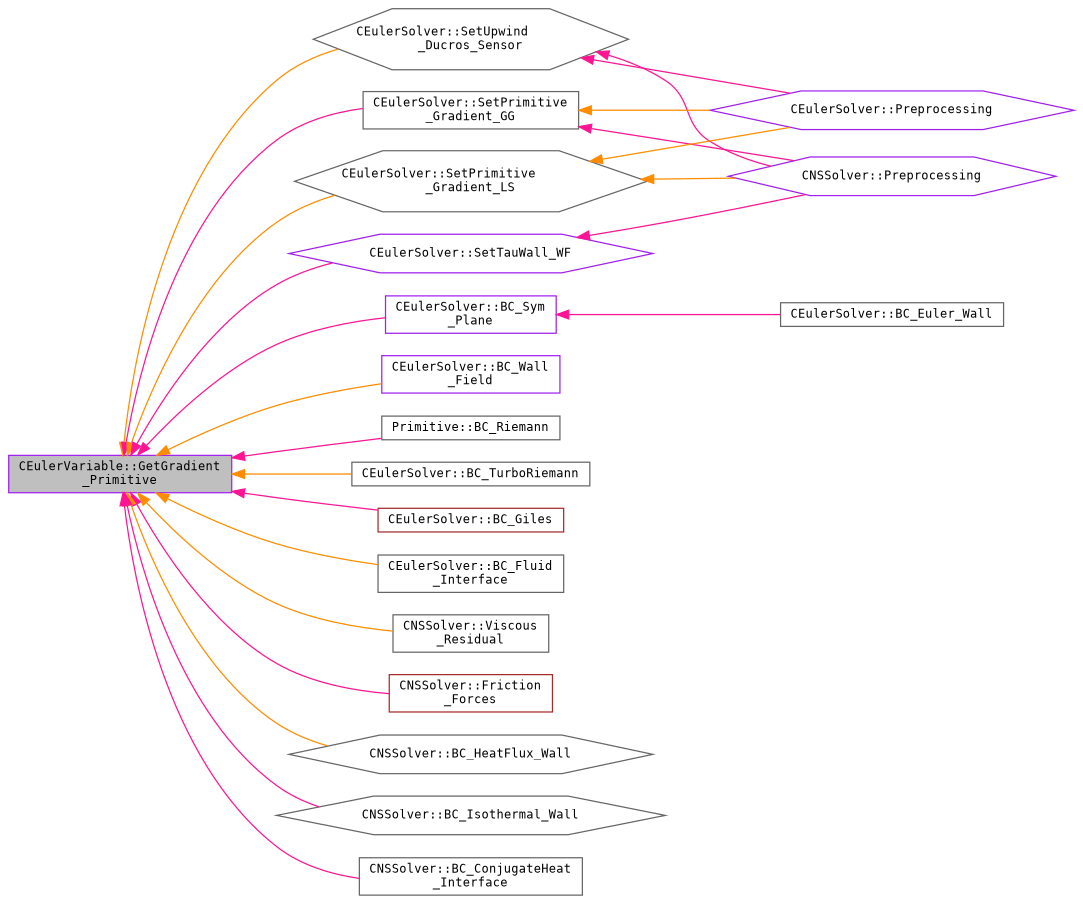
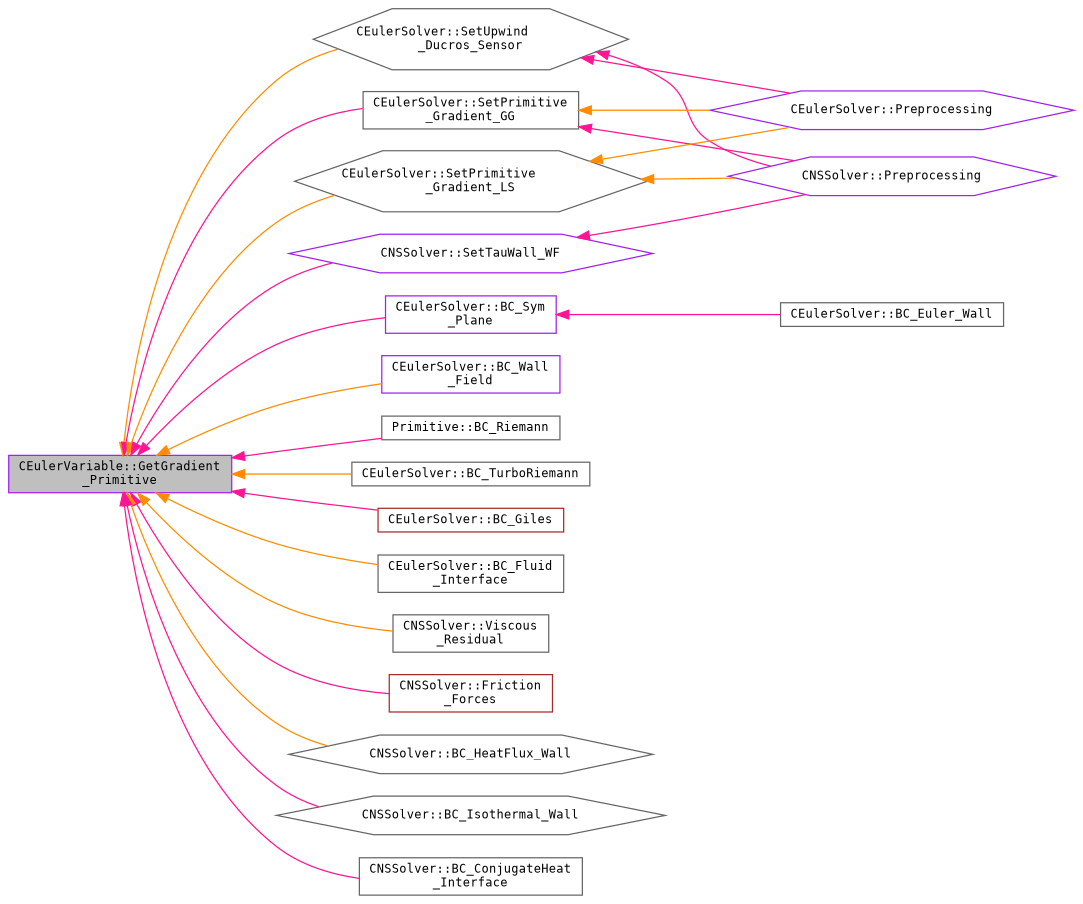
(471, 254) -> (471, 254)
